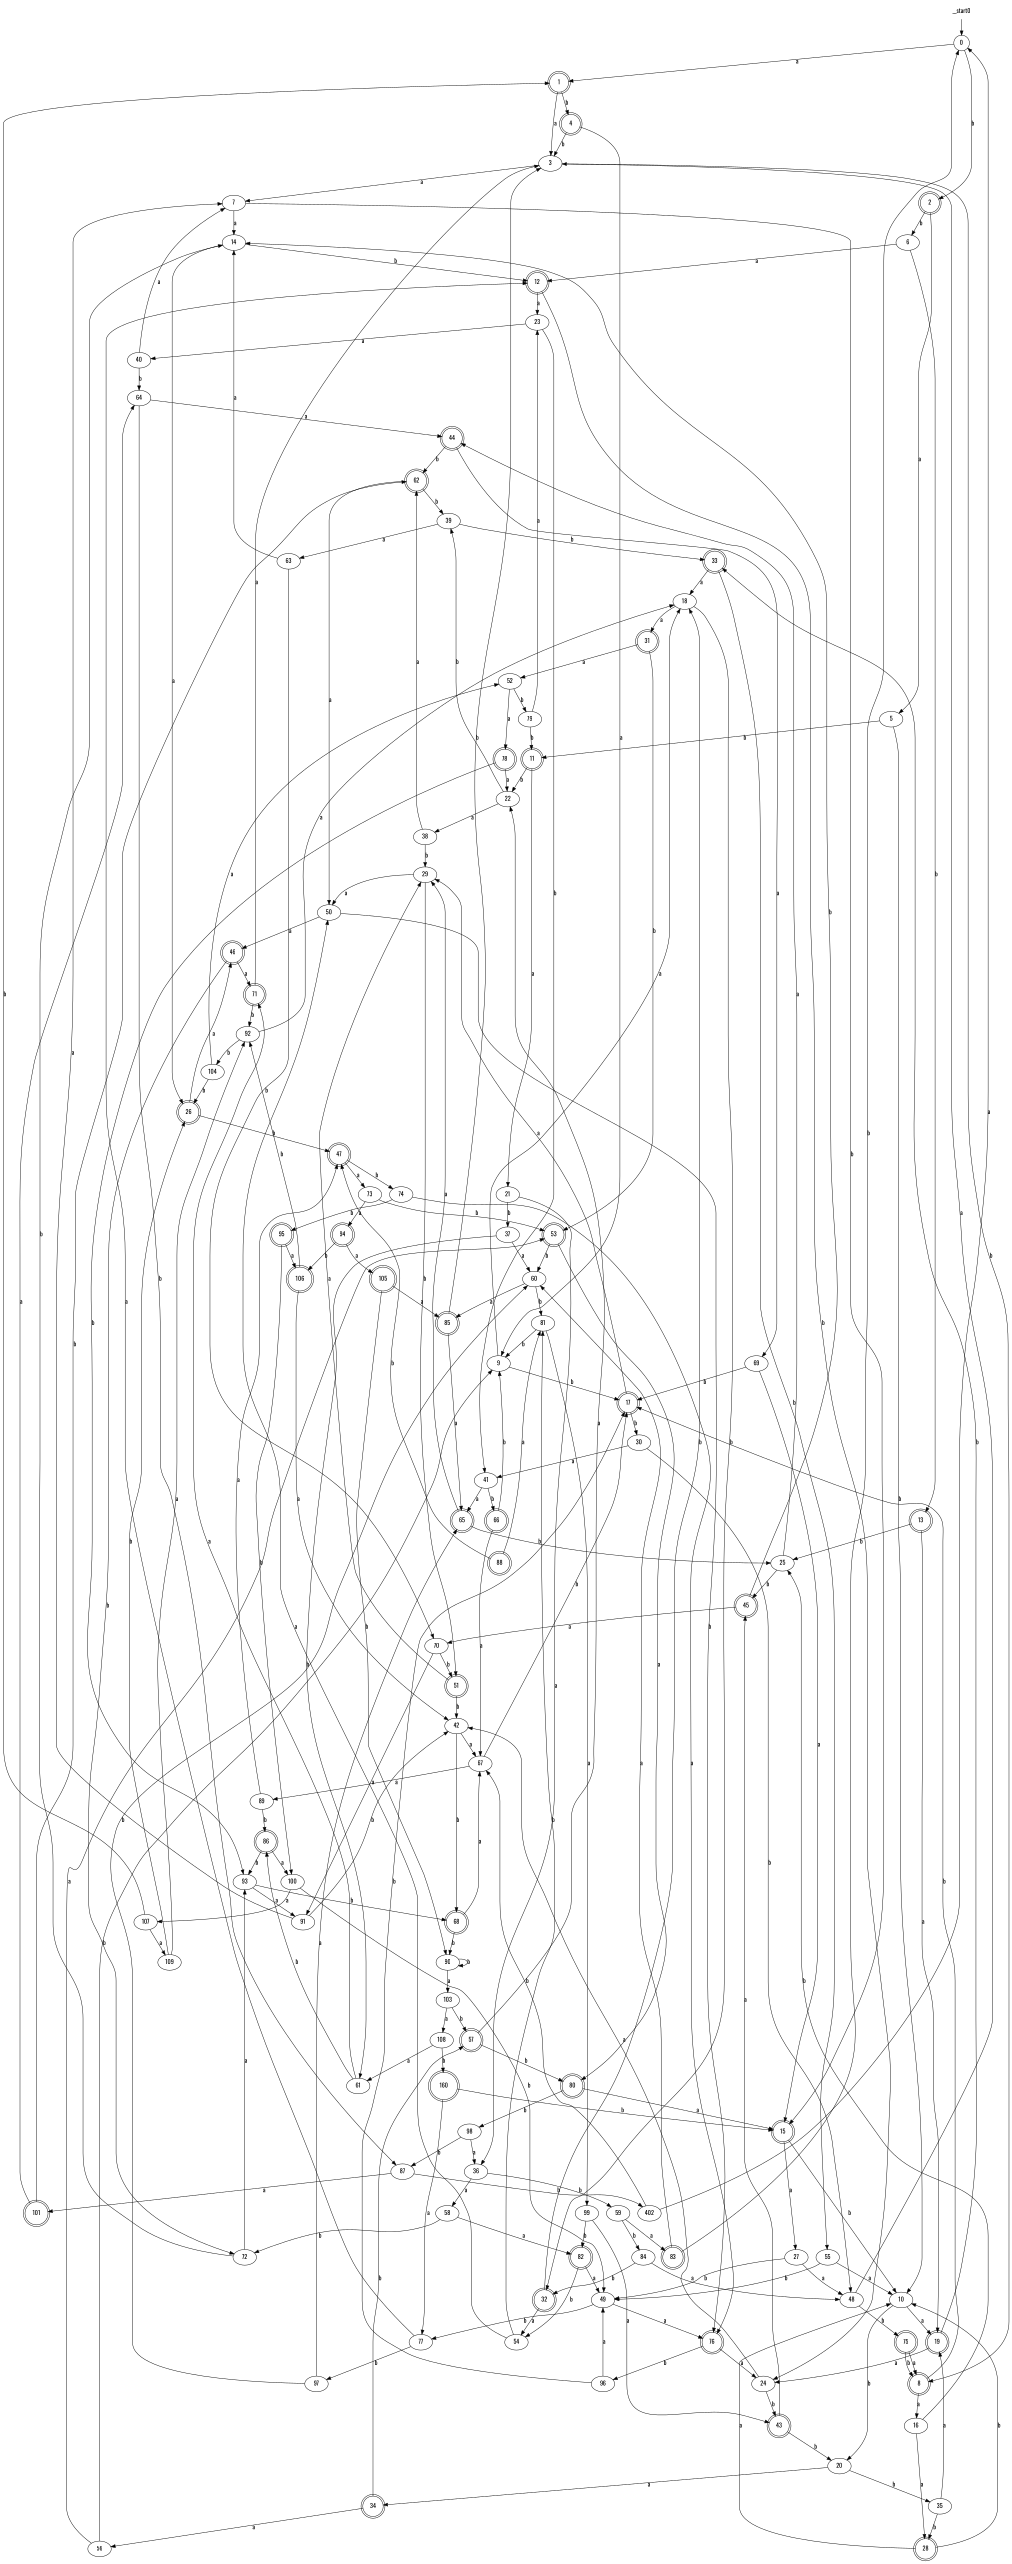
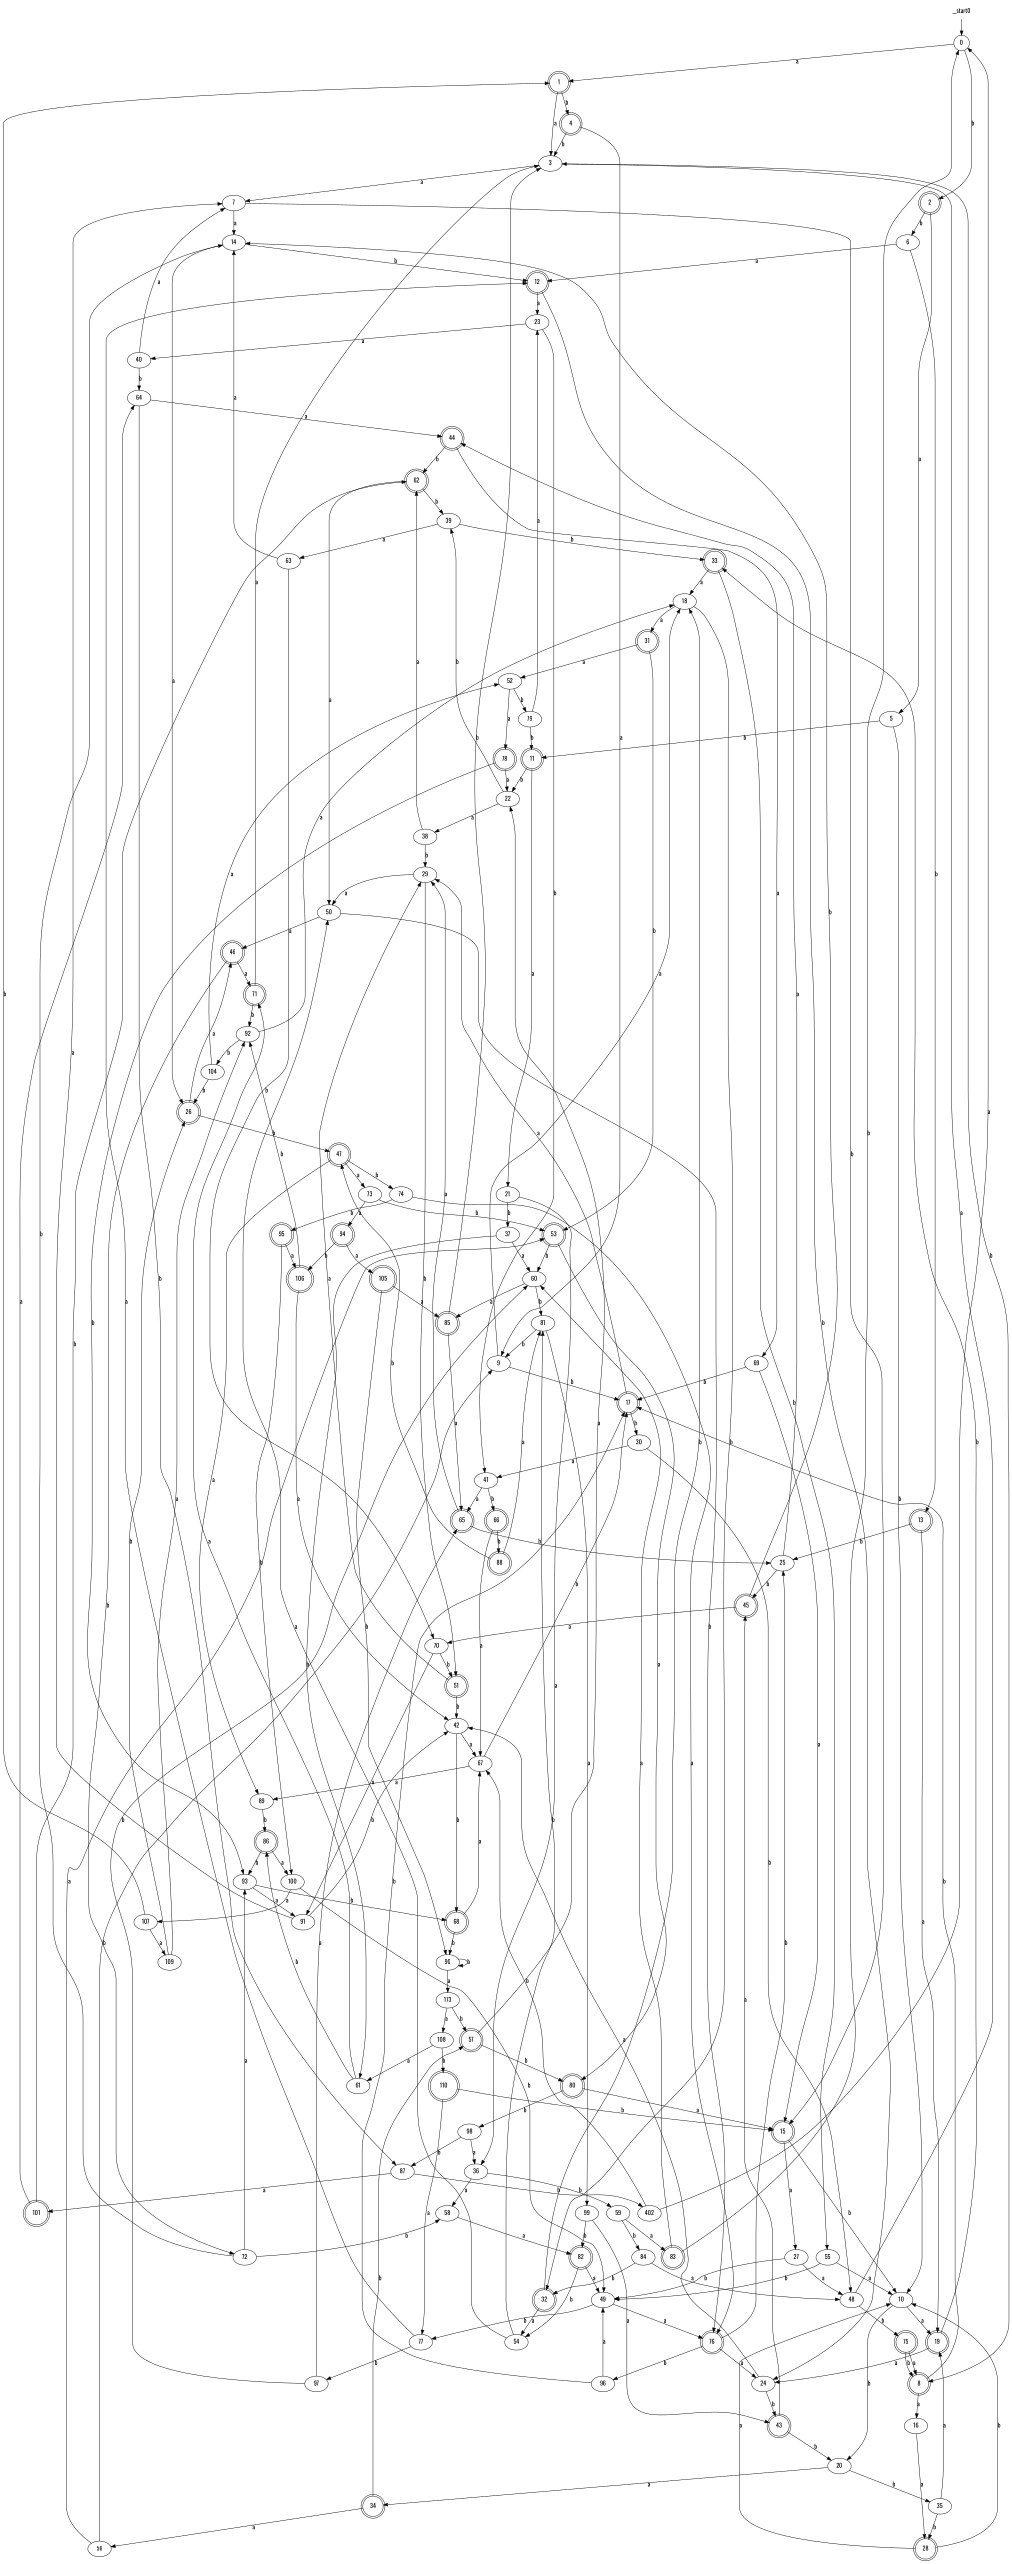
(503, 1443) -> (498, 1540)
(239, 1460) -> (216, 1456)
(448, 2000) -> (448, 2000)
(818, 2042) -> (785, 1966)
(444, 2086) -> (444, 2086)
(349, 2230) -> (352, 2246)
